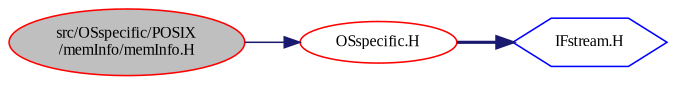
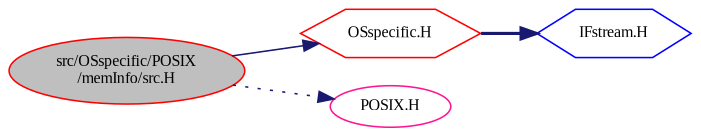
(127, 42) -> (127, 71)
(378, 42) -> (391, 33)
none -> (391, 106)
